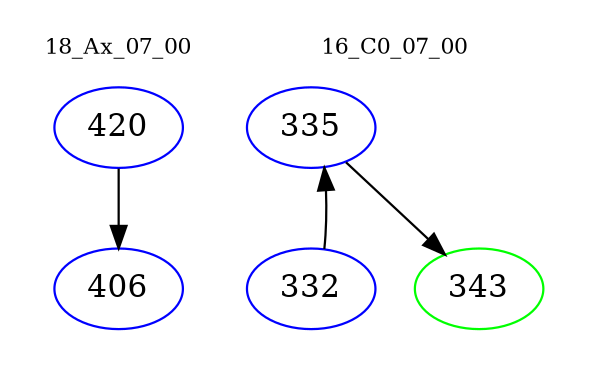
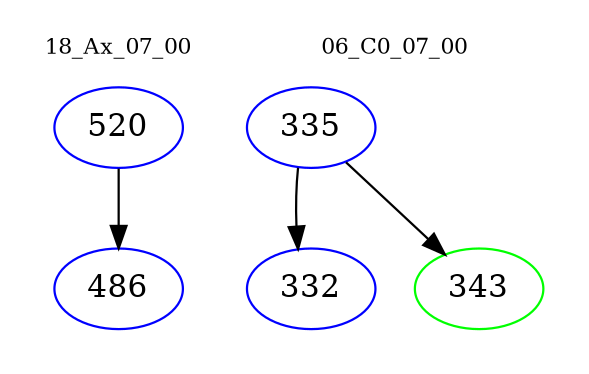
(395, 48) -> (395, 48)
(119, 128) -> (119, 128)
(326, 220) -> (296, 197)
(119, 289) -> (119, 289)
